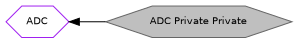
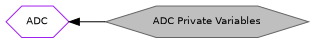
(199, 22) -> (207, 22)
